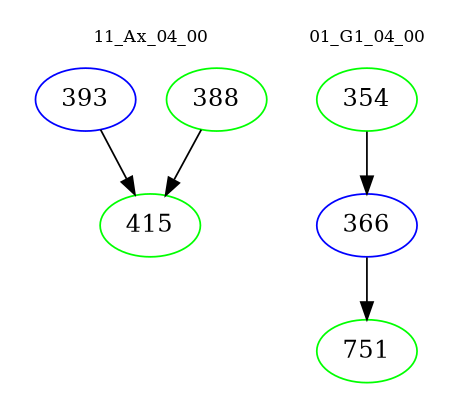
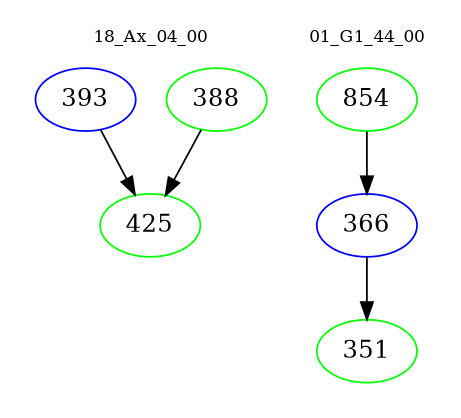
(151, 38) -> (151, 38)
(368, 38) -> (368, 38)
(367, 100) -> (367, 100)
(150, 225) -> (150, 225)
(367, 351) -> (367, 351)
